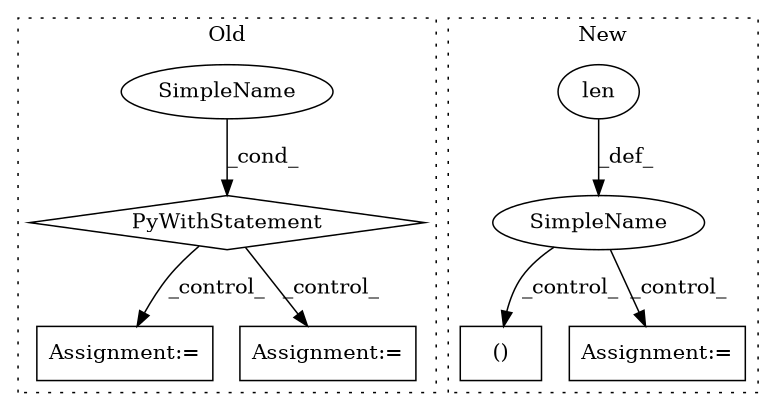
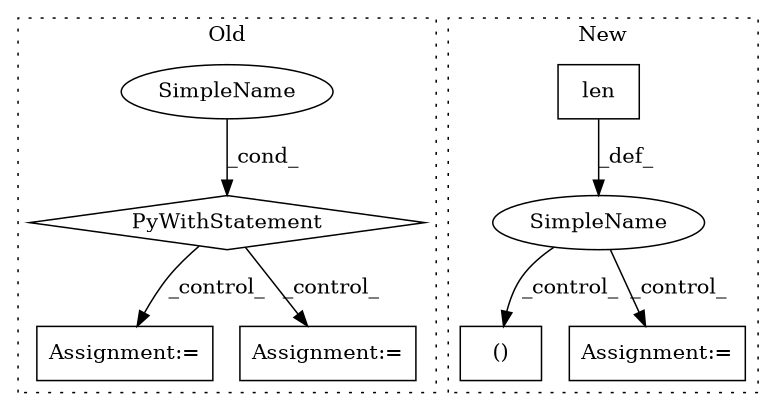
(599, 92) -> (599, 92)
